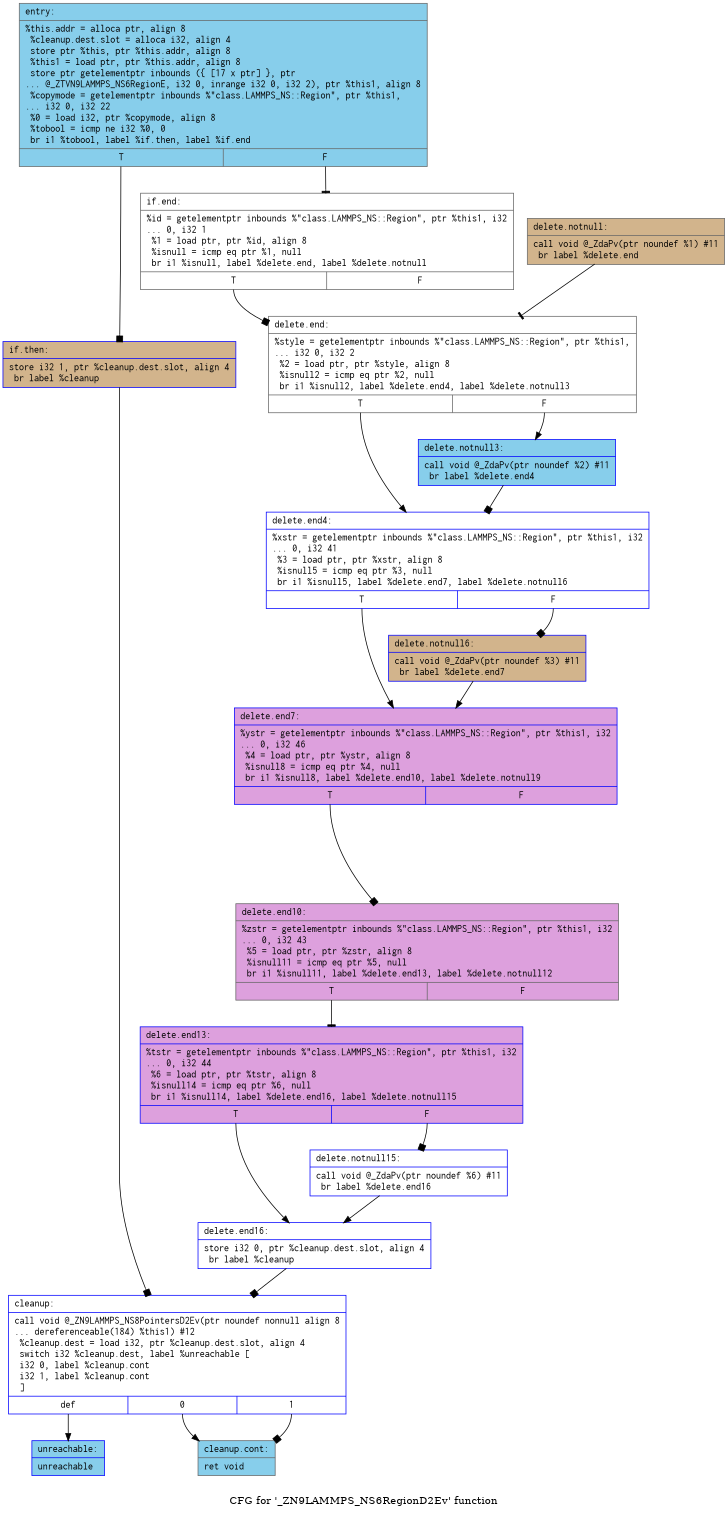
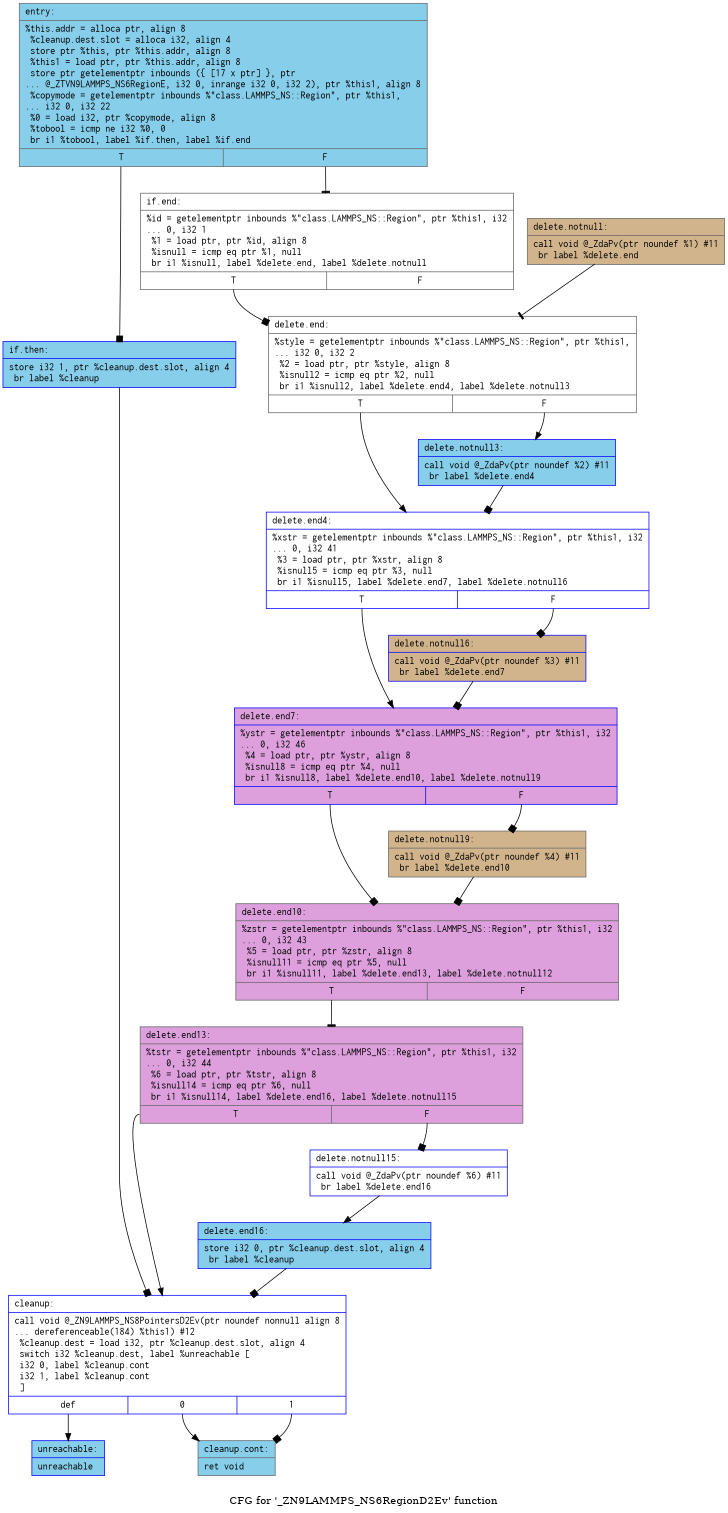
(119, 365) -> (119, 365)
(467, 691) -> (467, 691)
none -> (487, 854)
(332, 1075) -> (332, 1075)
(251, 1175) -> (142, 1201)
(314, 1246) -> (314, 1246)
